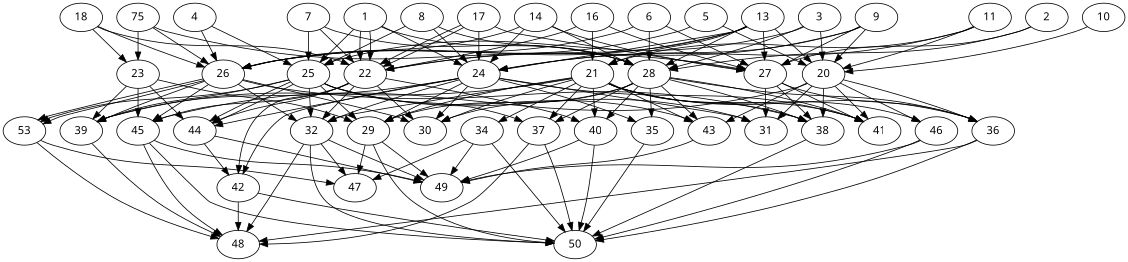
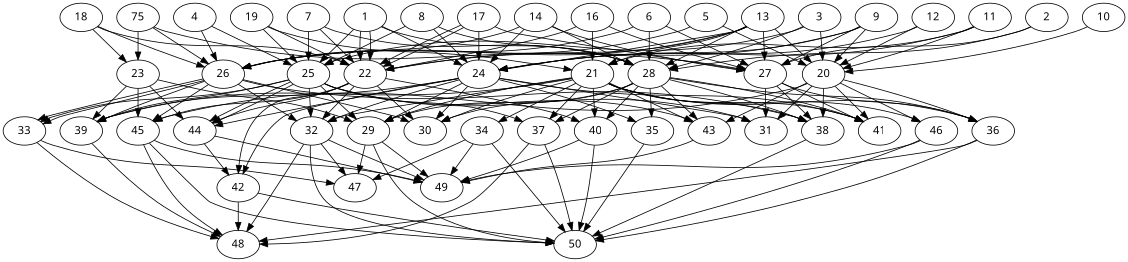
none -> (252, 17)
none -> (933, 17)
(24, 131) -> (24, 131)
